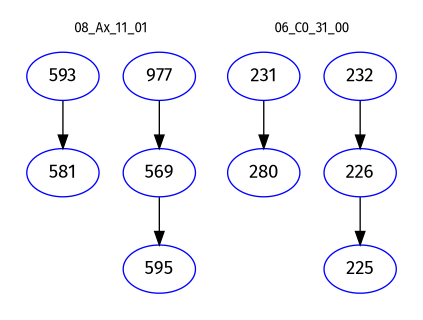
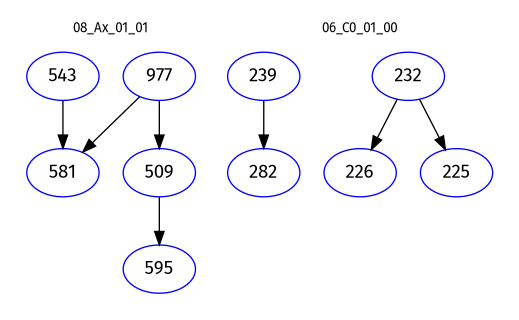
(111, 29) -> (111, 29)
(312, 29) -> (360, 29)
(63, 76) -> (63, 76)
(264, 76) -> (264, 76)
none -> (116, 120)
(159, 173) -> (159, 173)
(264, 173) -> (264, 173)
(360, 214) -> (429, 119)
